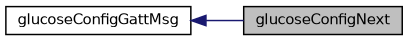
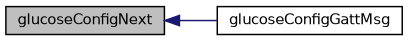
(225, 21) -> (198, 21)
